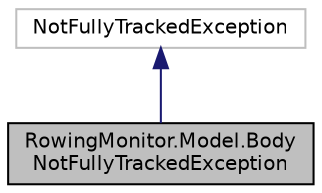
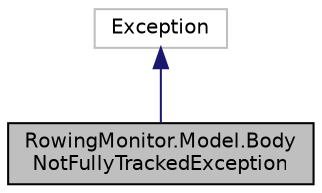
(161, 29) -> (161, 29)
